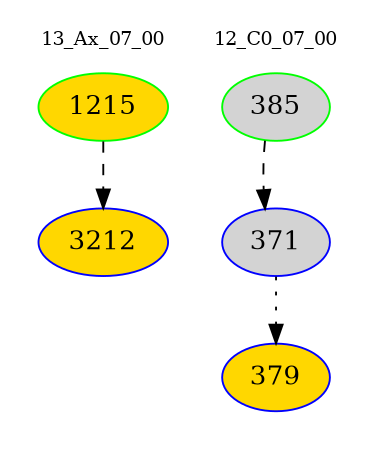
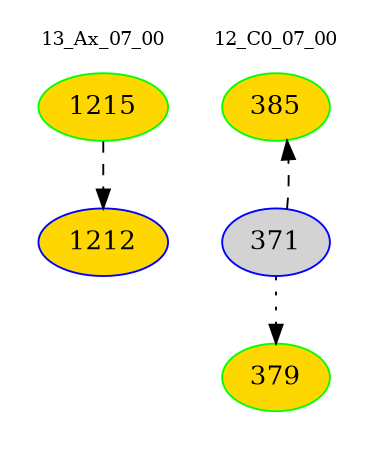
(276, 107) -> (276, 107)
(263, 165) -> (289, 184)
(103, 242) -> (103, 242)
(276, 377) -> (276, 377)
